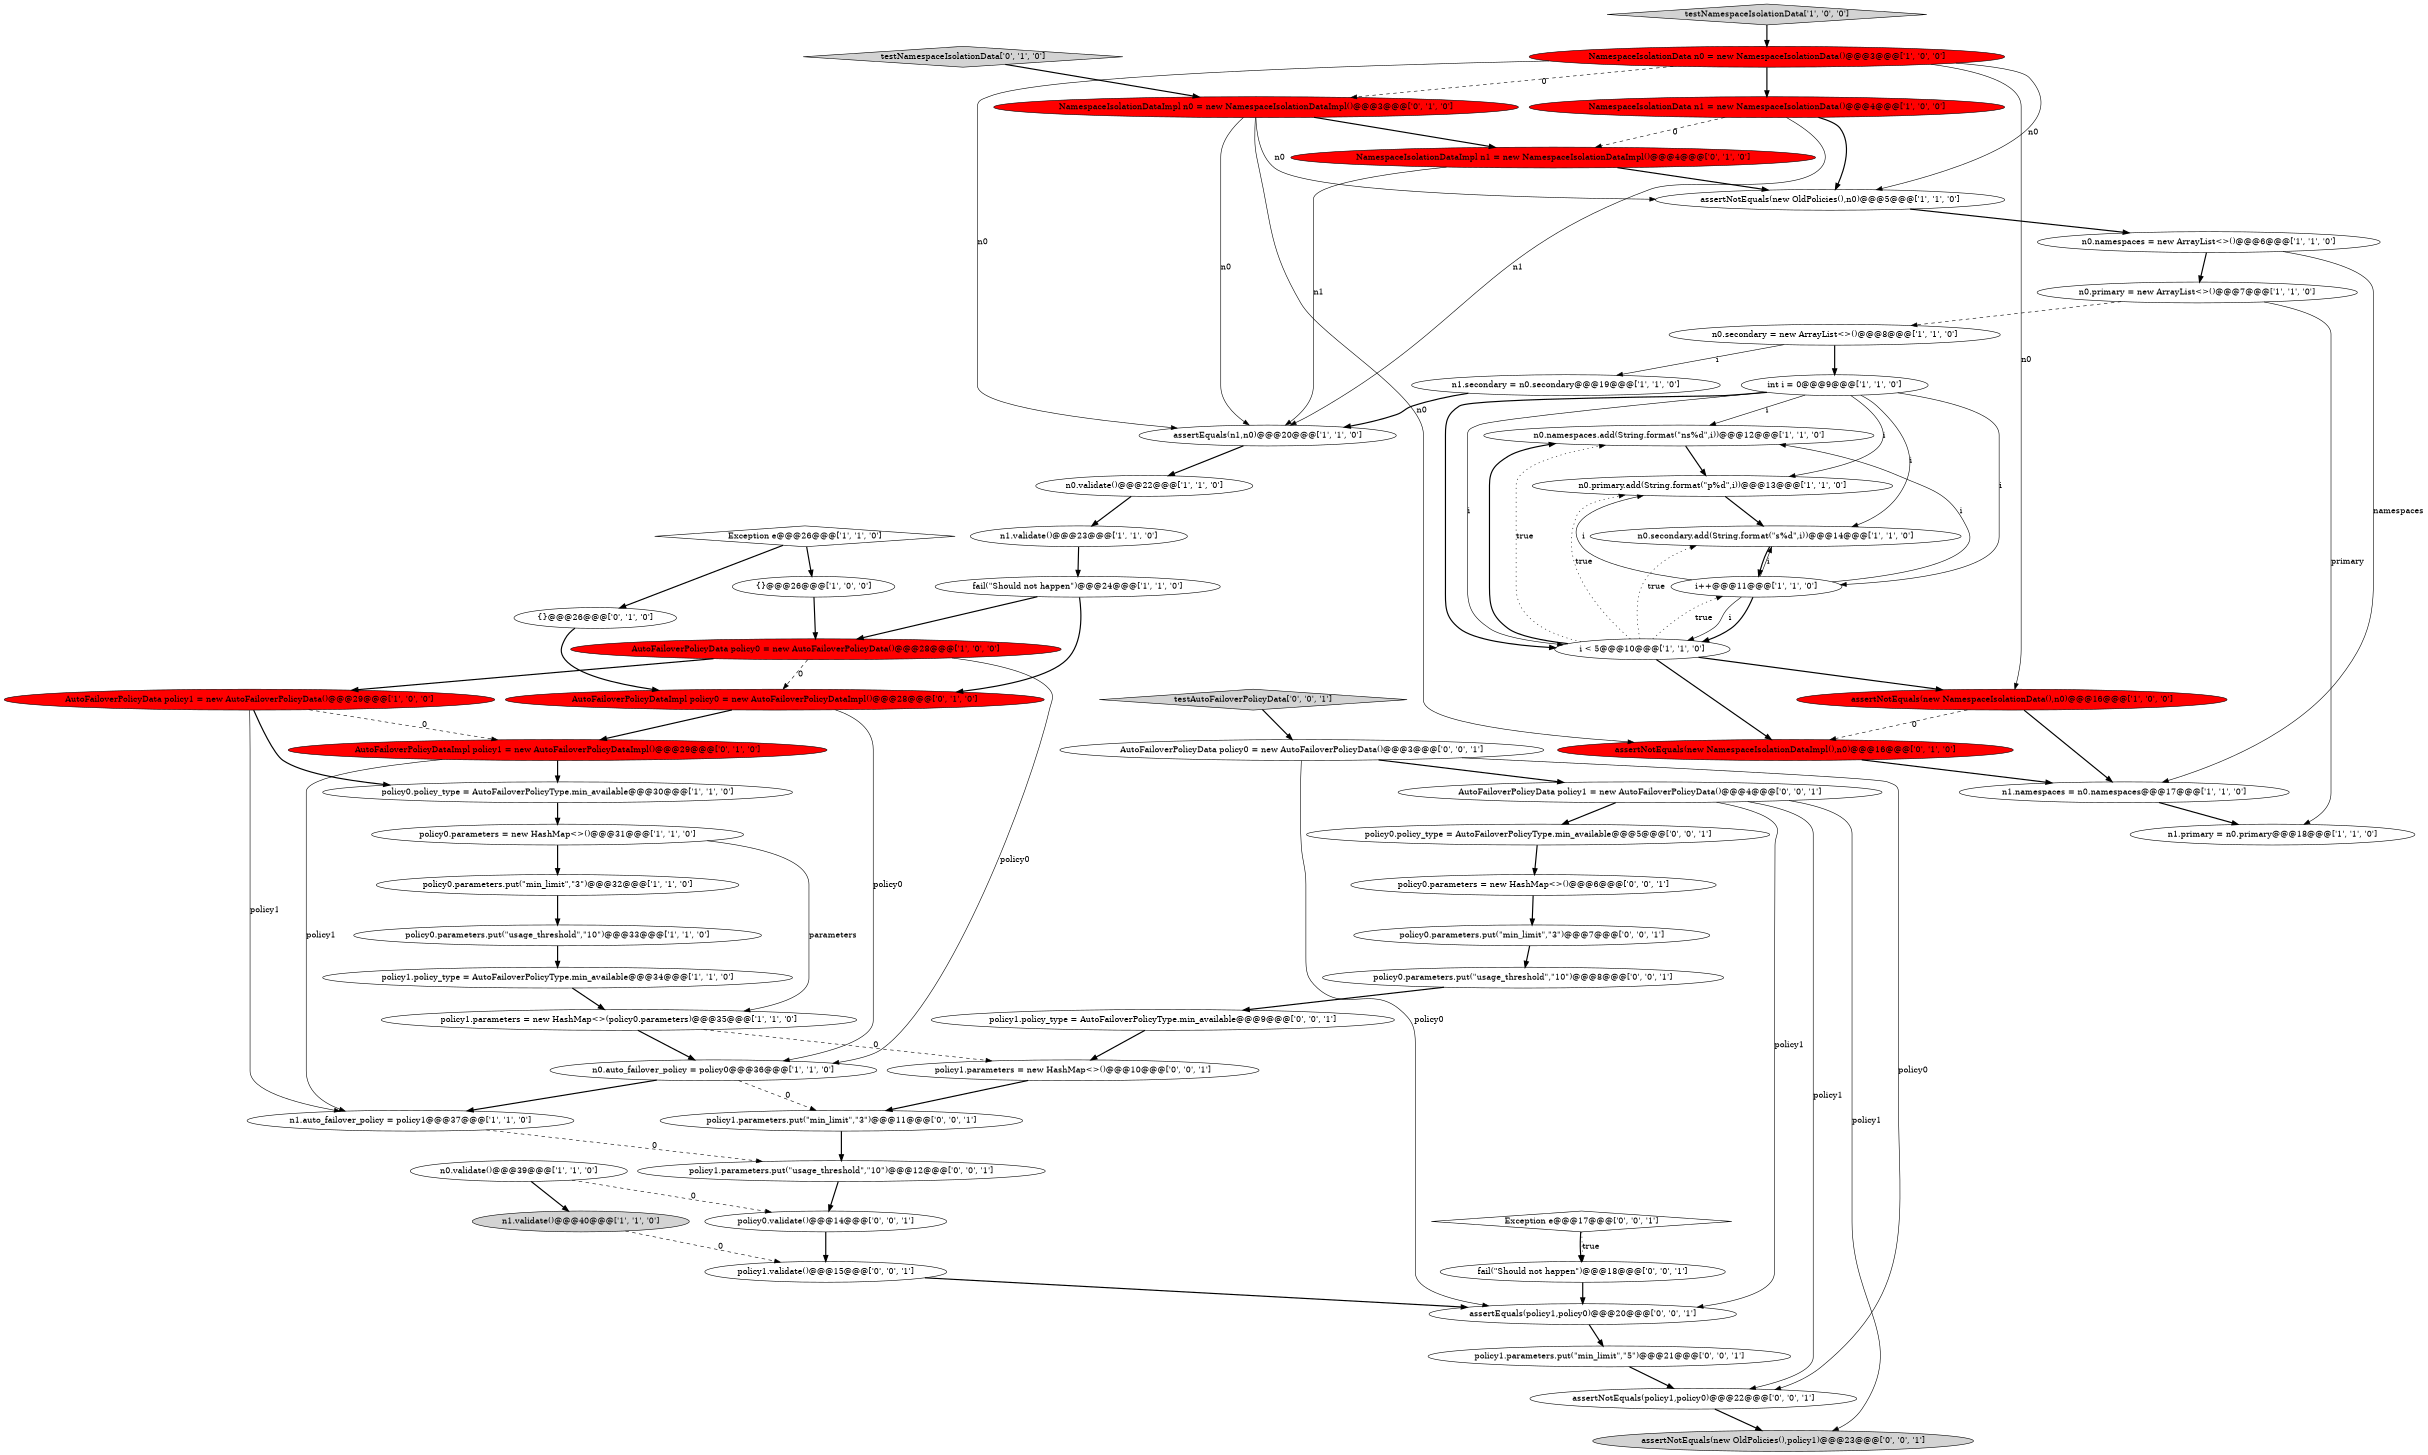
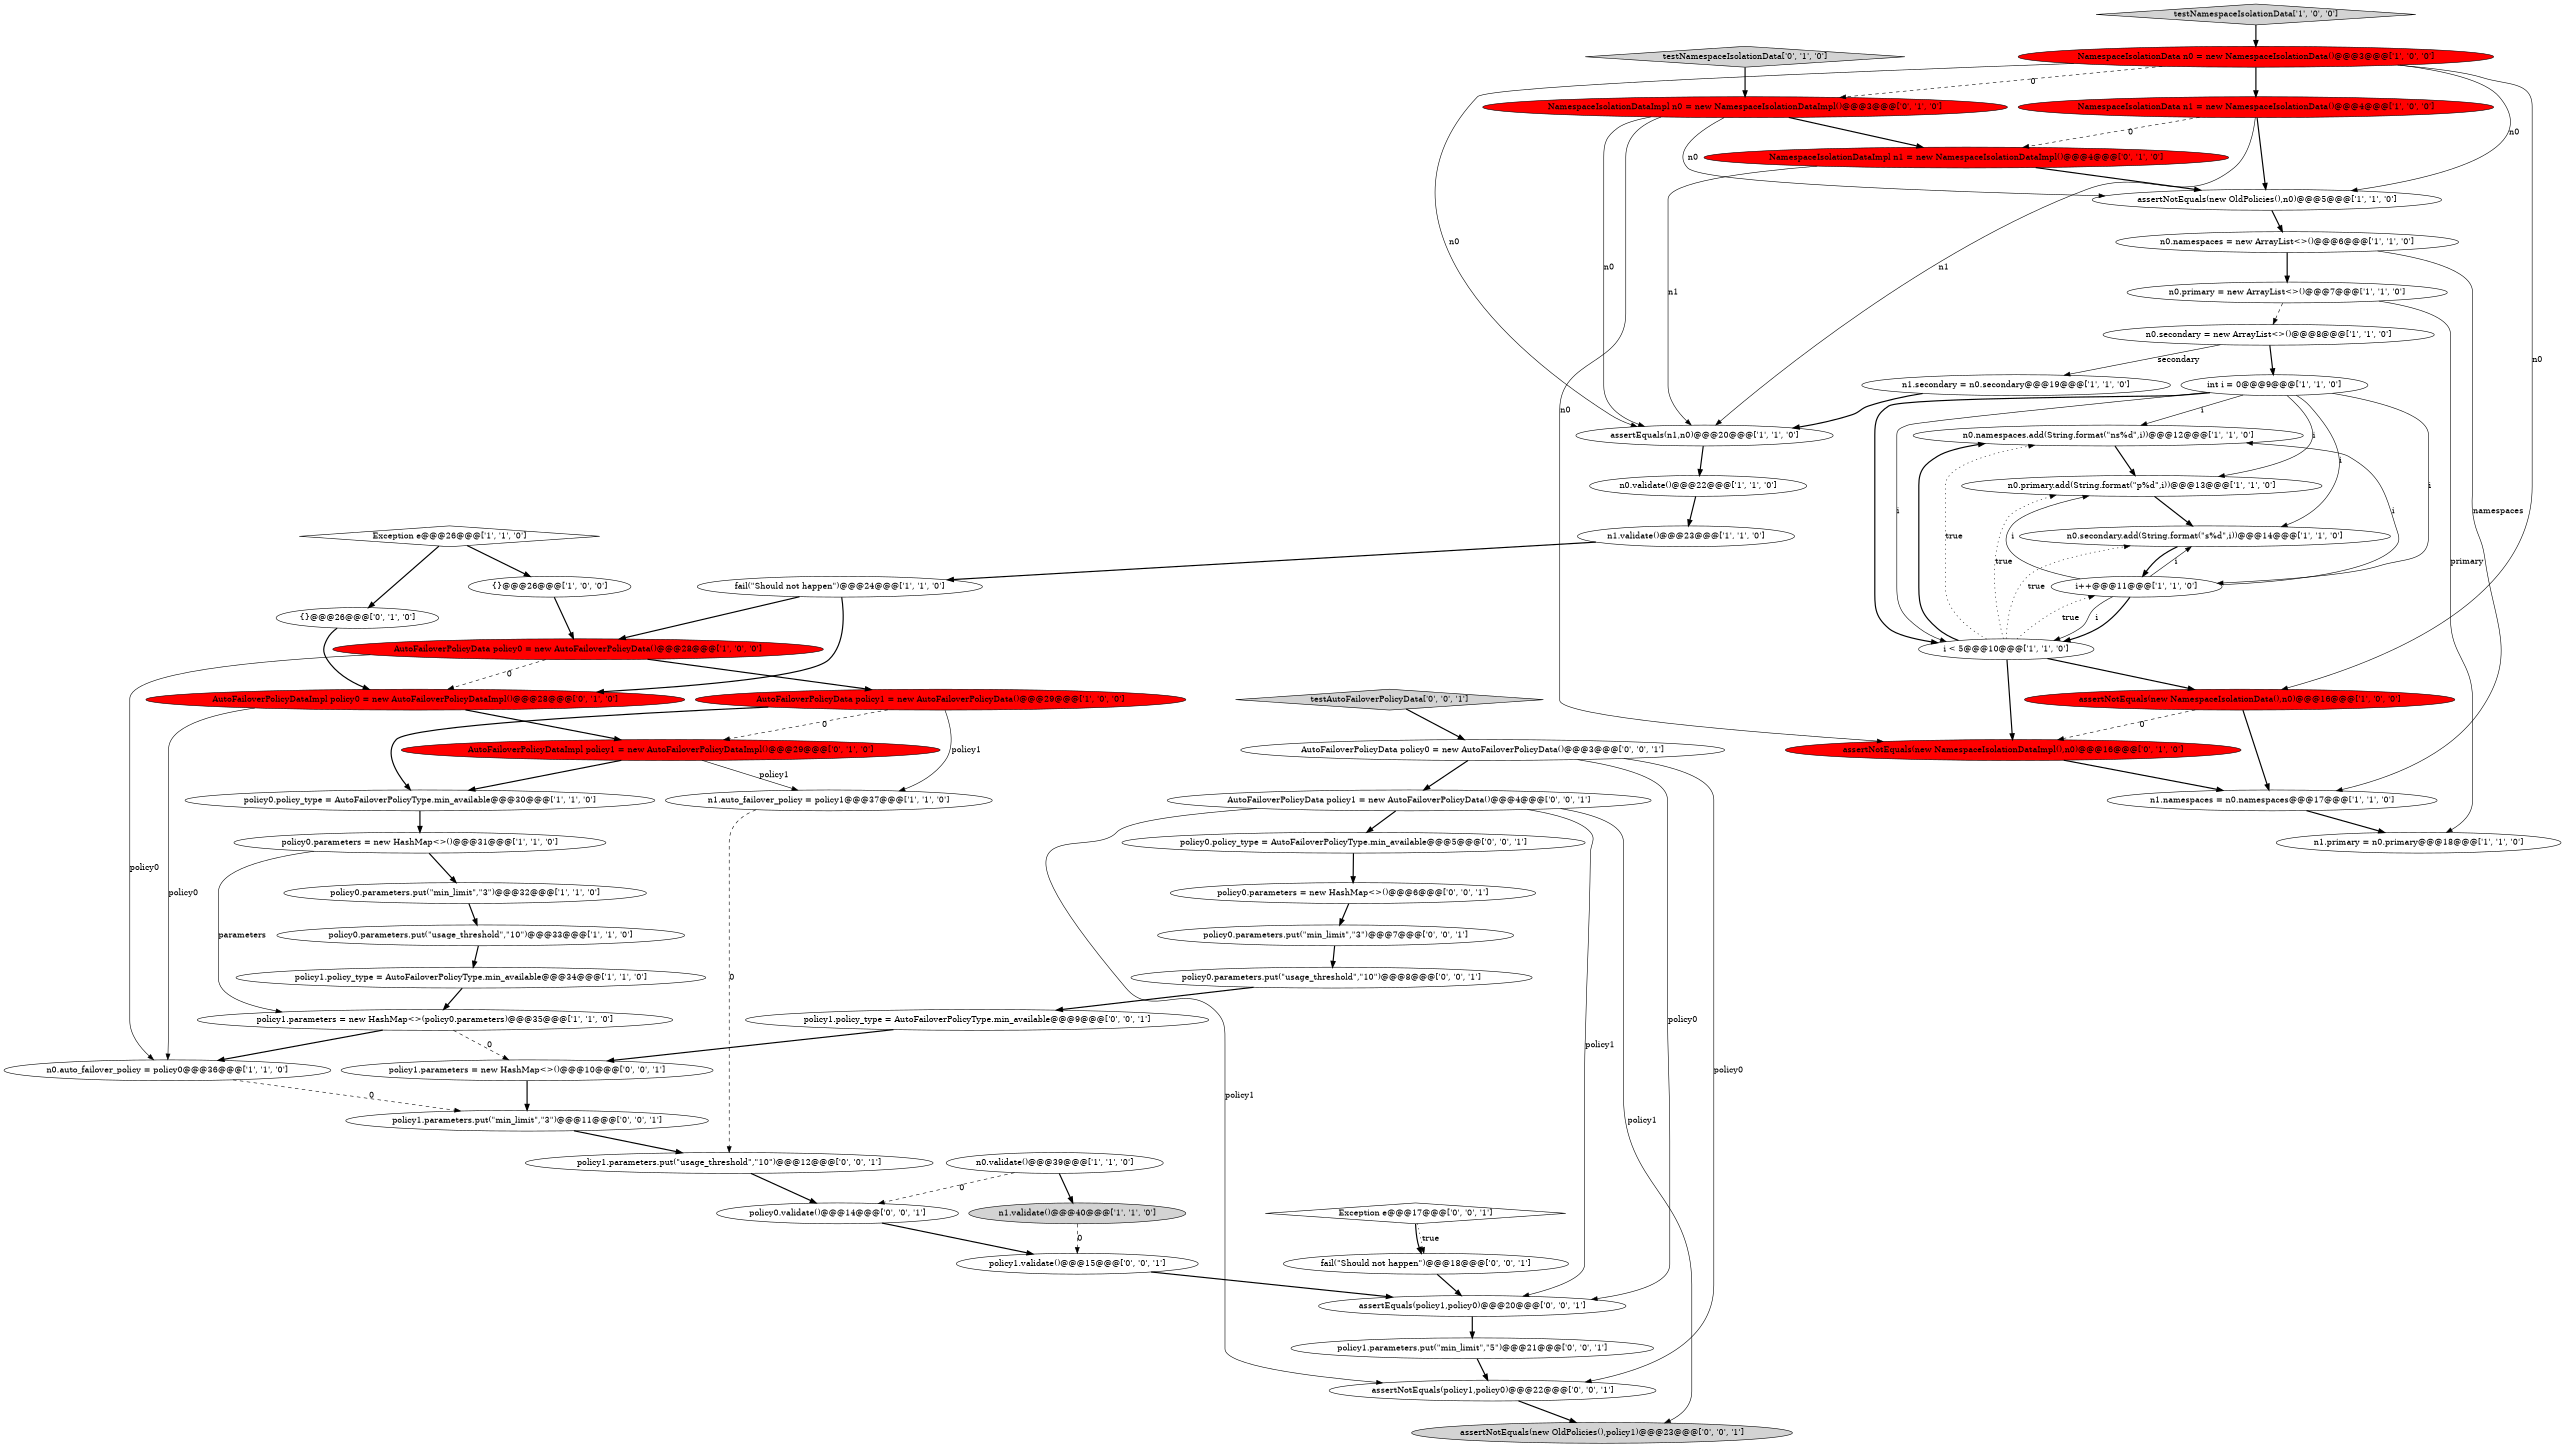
(1717, 360) -> (2179, 360)
(565, 1095) -> none
